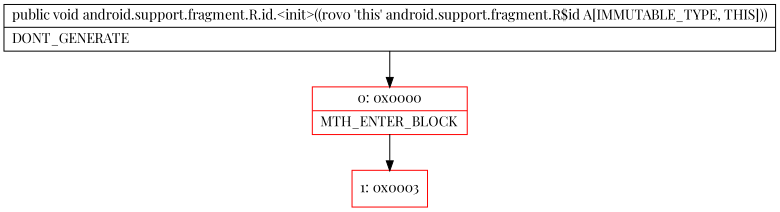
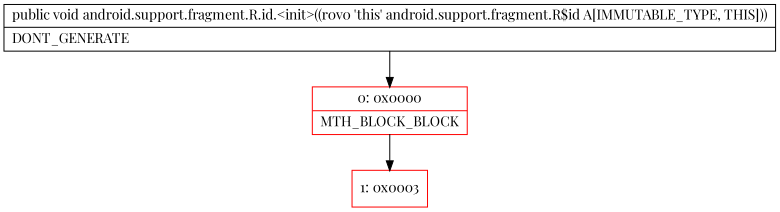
(389, 122) -> (390, 122)
